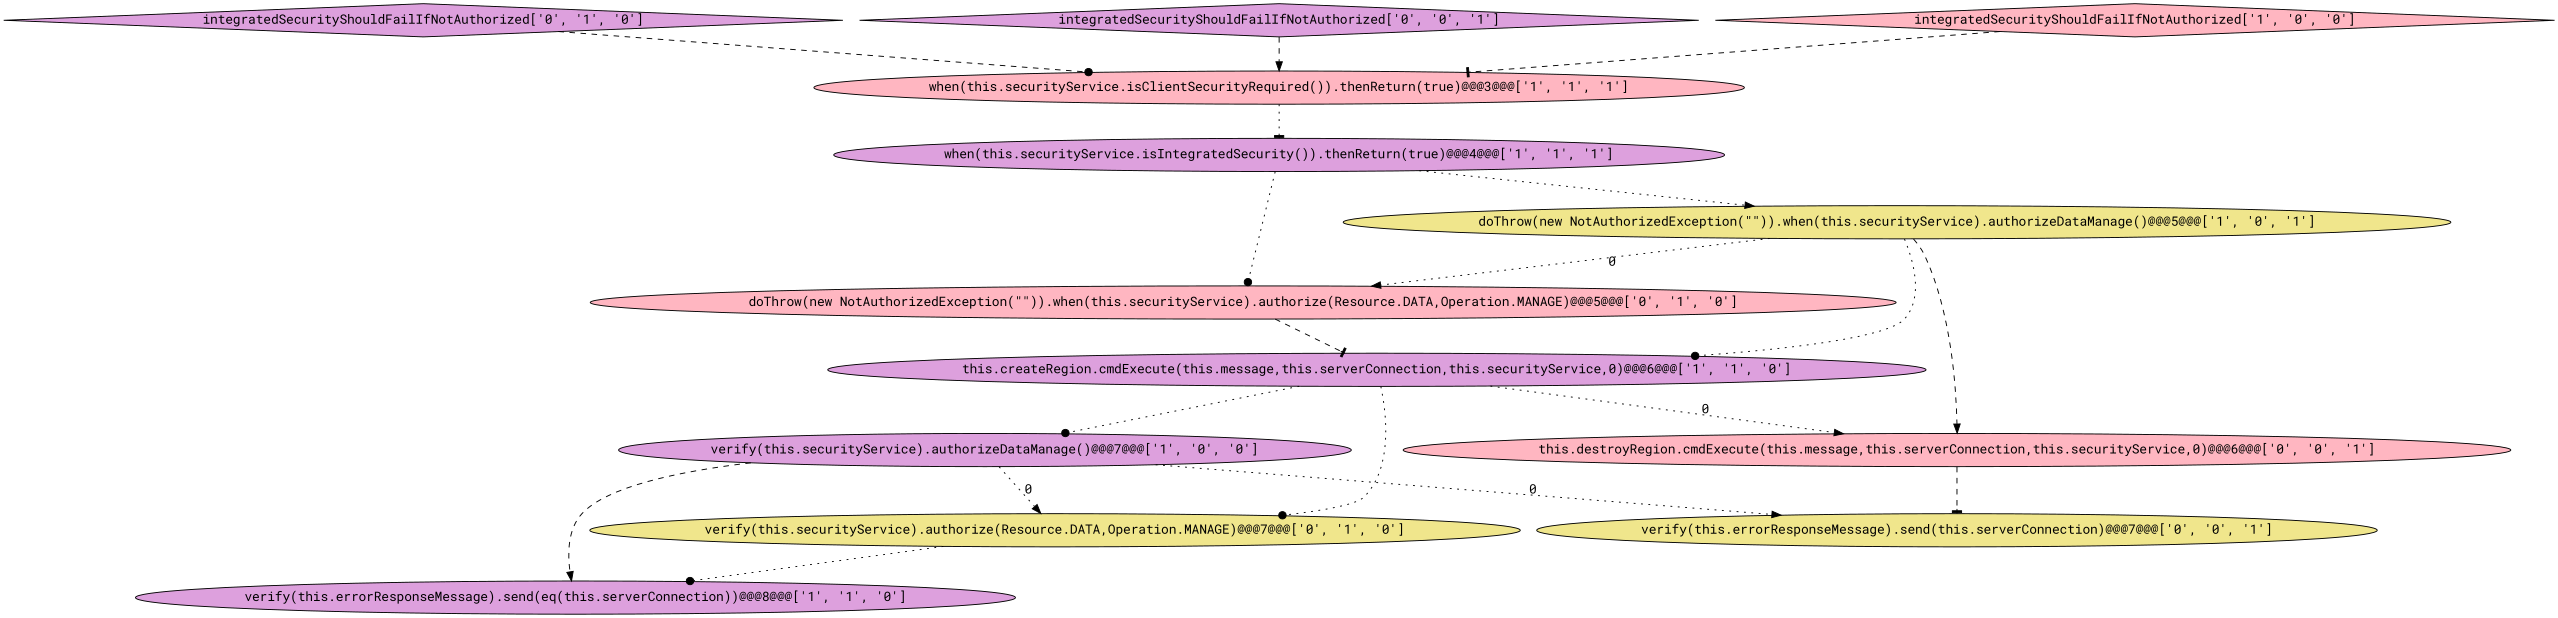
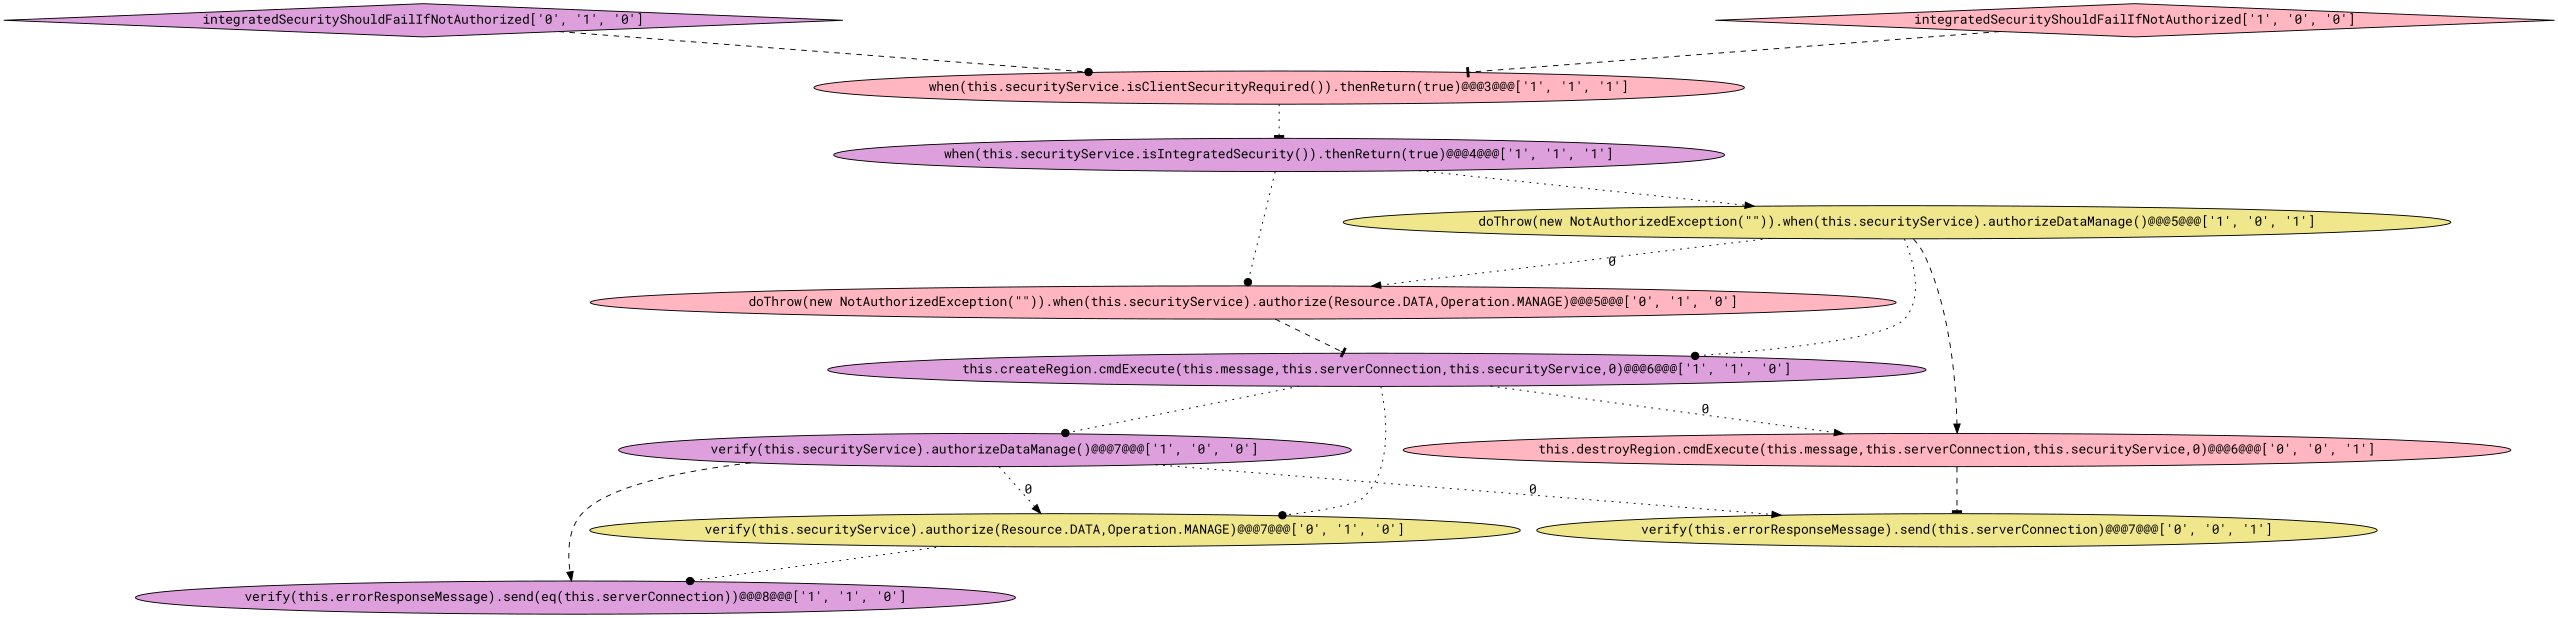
(1279, 20) -> none
